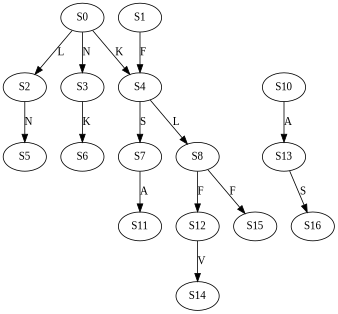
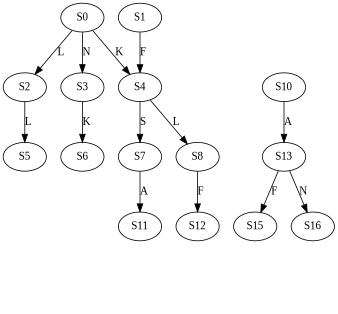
(28, 122) -> (28, 122)
(224, 189) -> (271, 188)
(303, 192) -> (303, 192)
(198, 296) -> none
